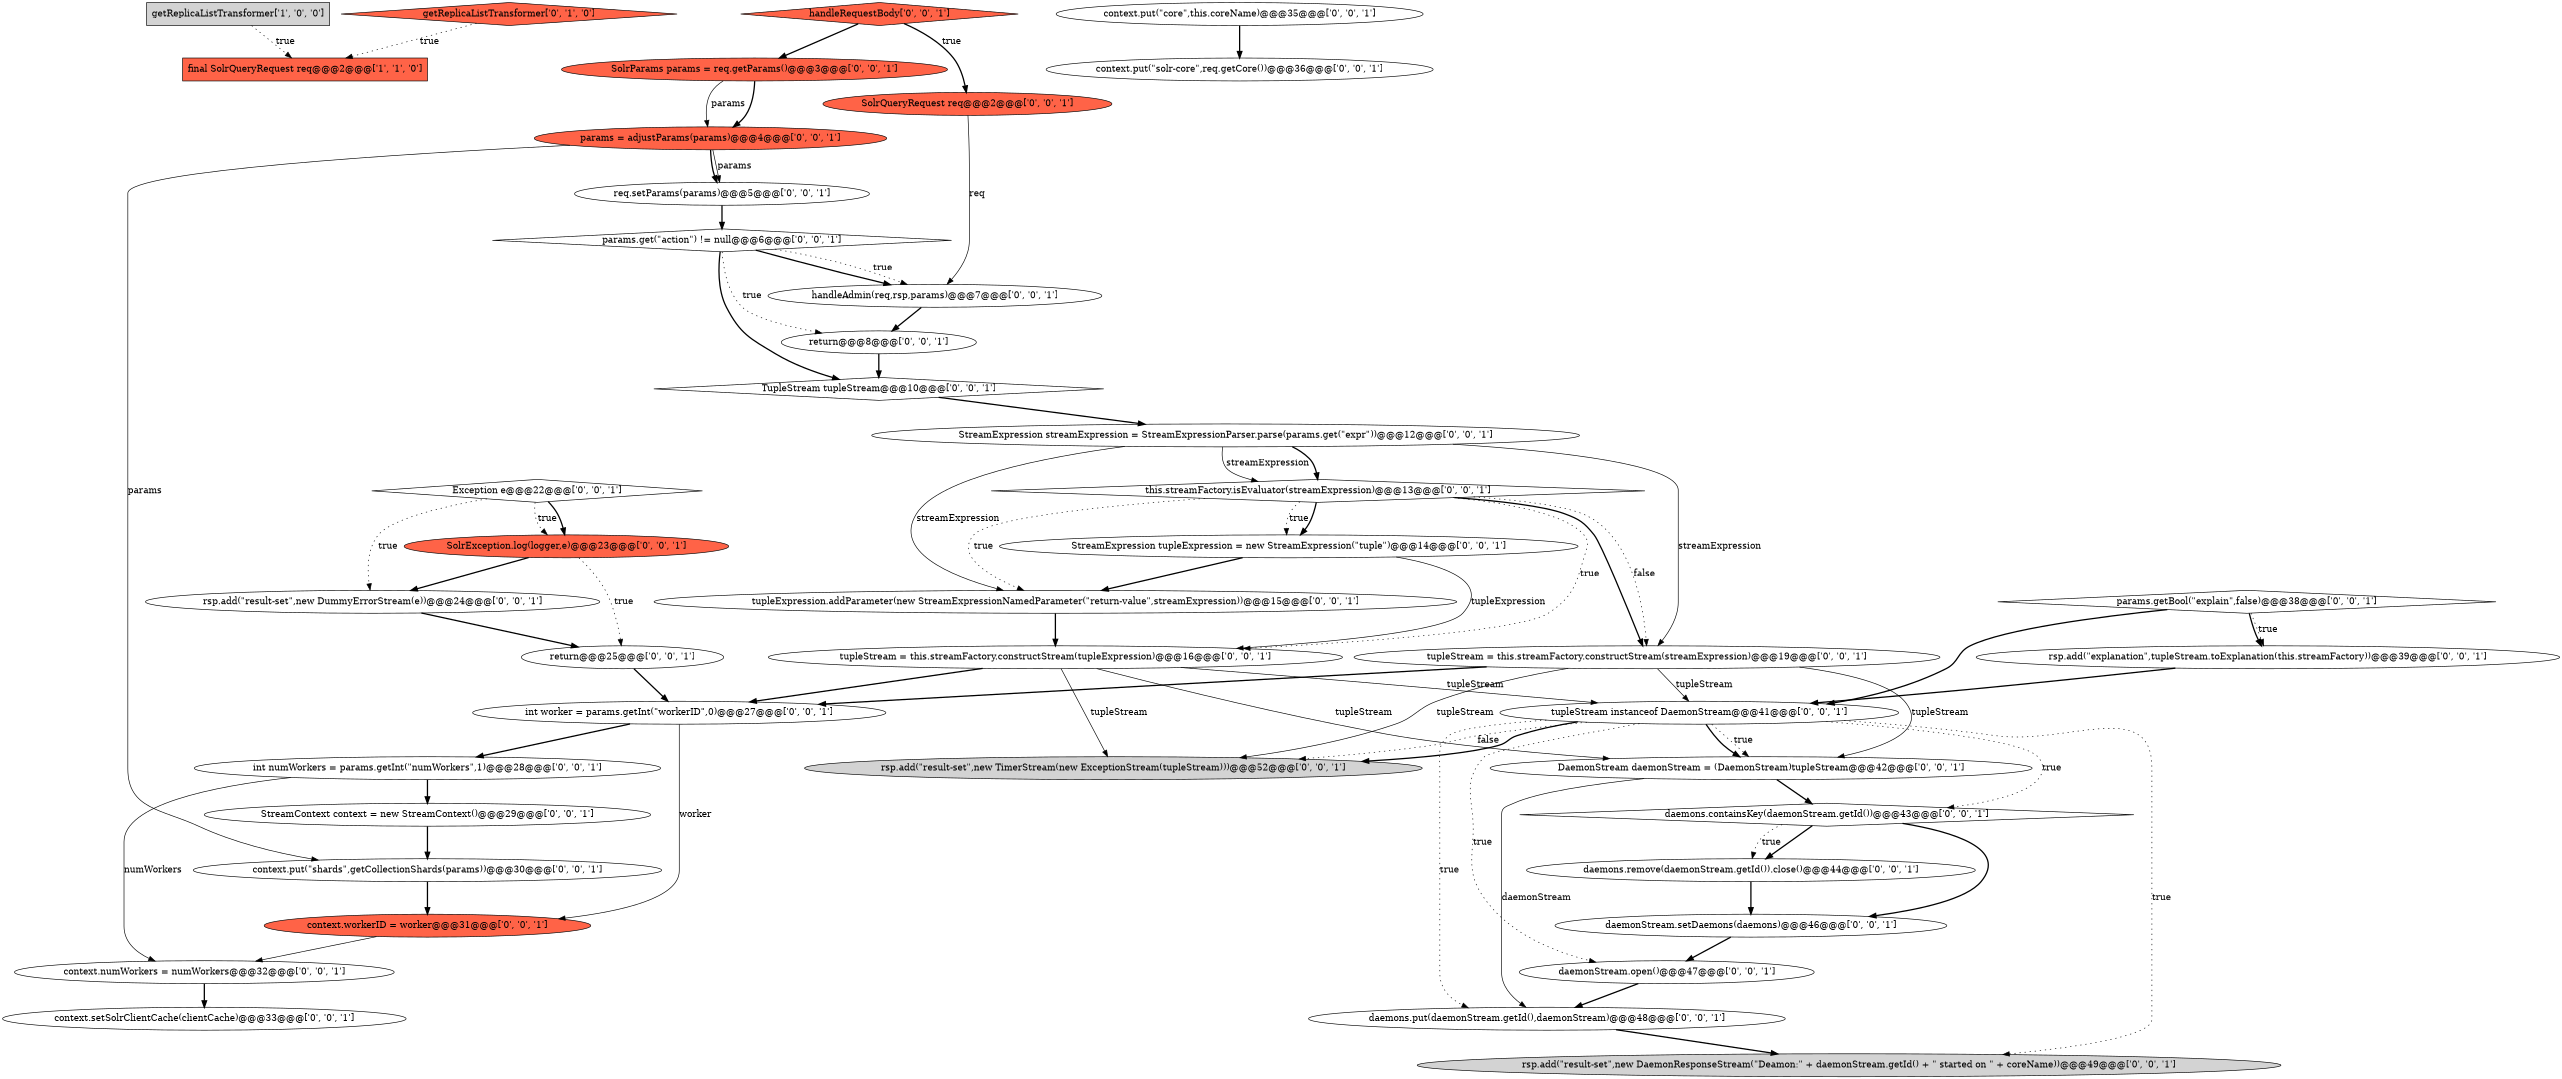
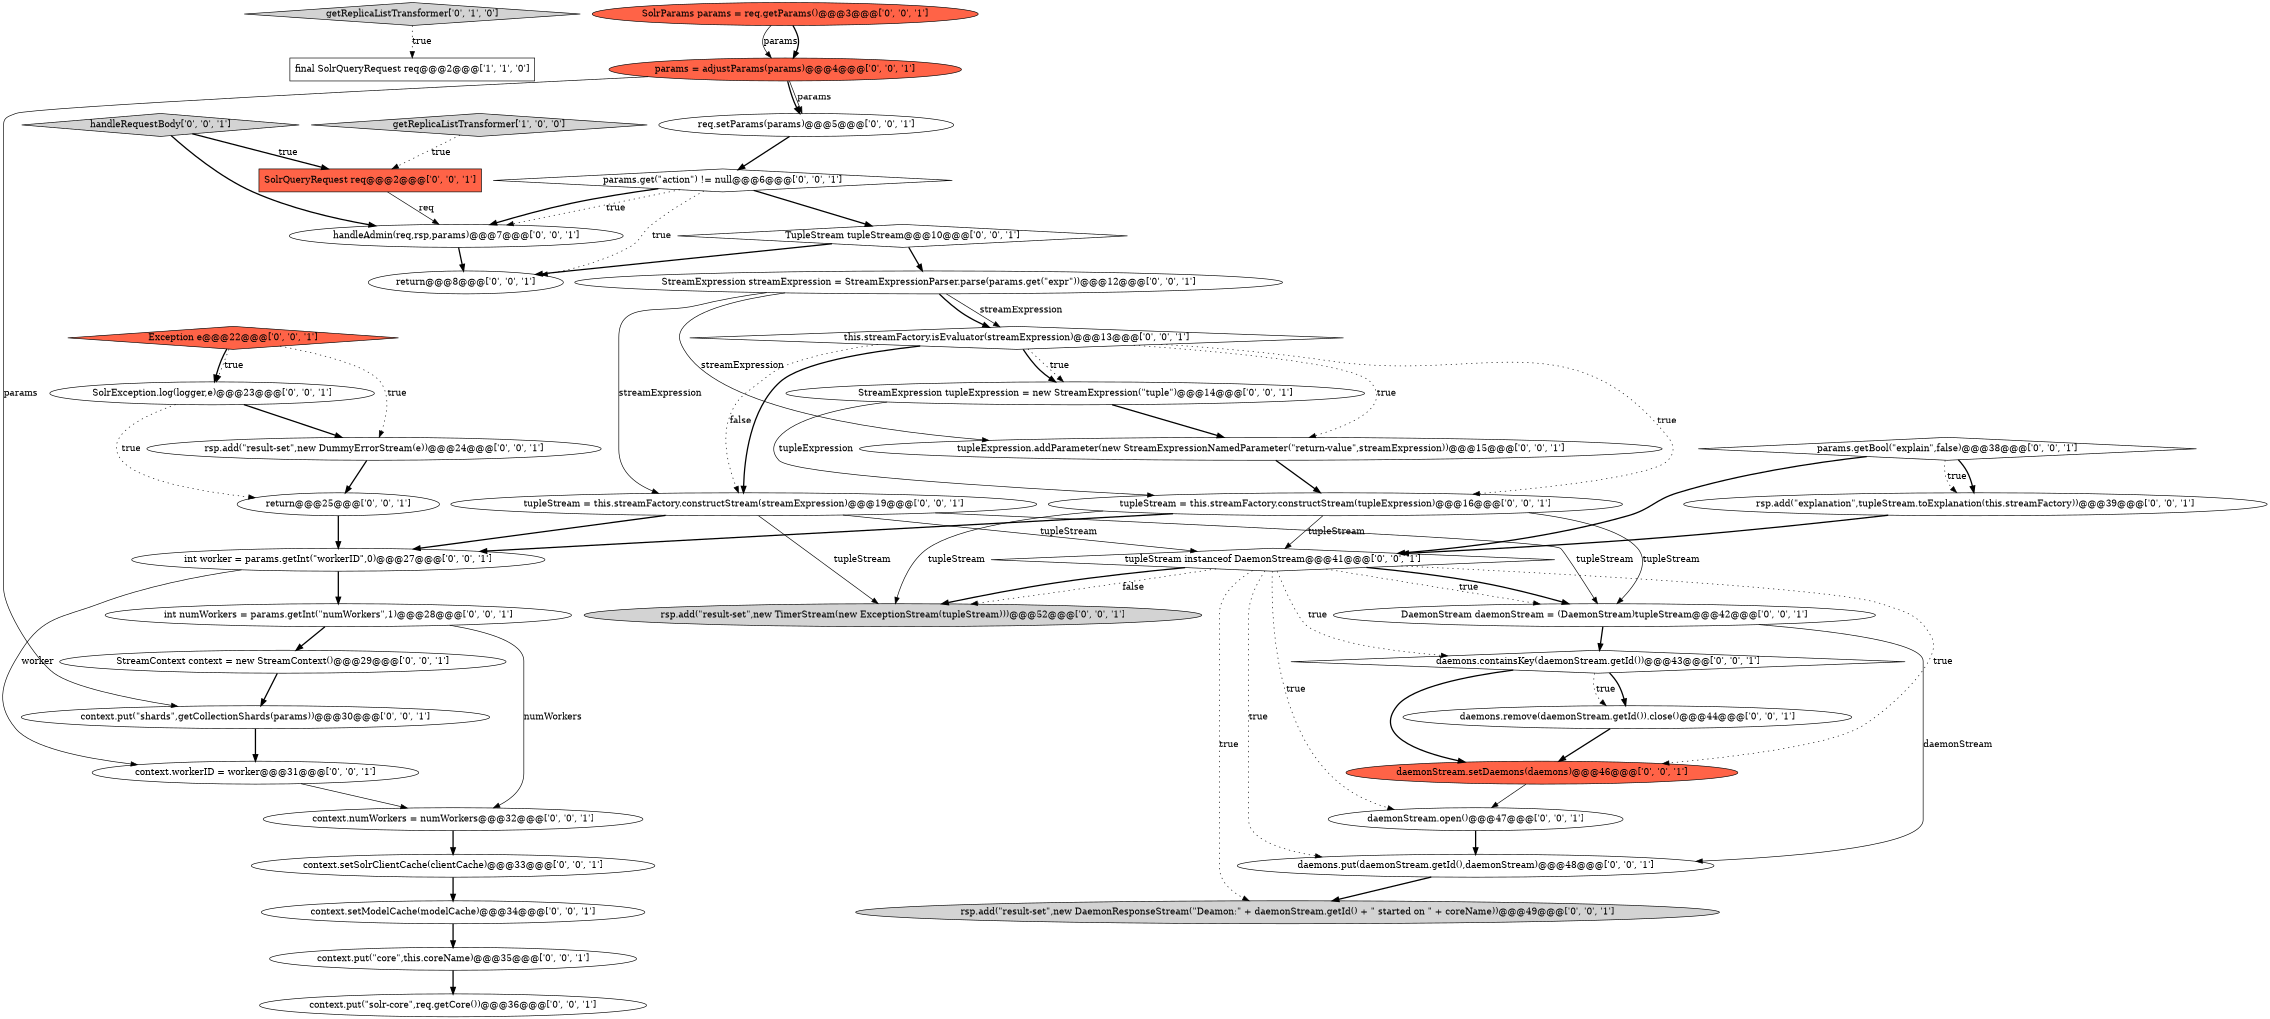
(238, 14) -> (479, 125)
(509, 14) -> (412, 14)
(879, 14) -> (160, 125)
(269, 40) -> (429, 151)
(822, 40) -> (263, 196)
(305, 69) -> (412, 69)
(967, 104) -> (370, 180)
(879, 362) -> (687, 259)
(537, 491) -> (233, 338)
(566, 546) -> (212, 393)
none -> (1831, 595)
(1699, 713) -> (1273, 560)
none -> (453, 912)
(427, 926) -> (255, 773)
(1751, 926) -> (1542, 773)
(1712, 947) -> (1512, 794)
